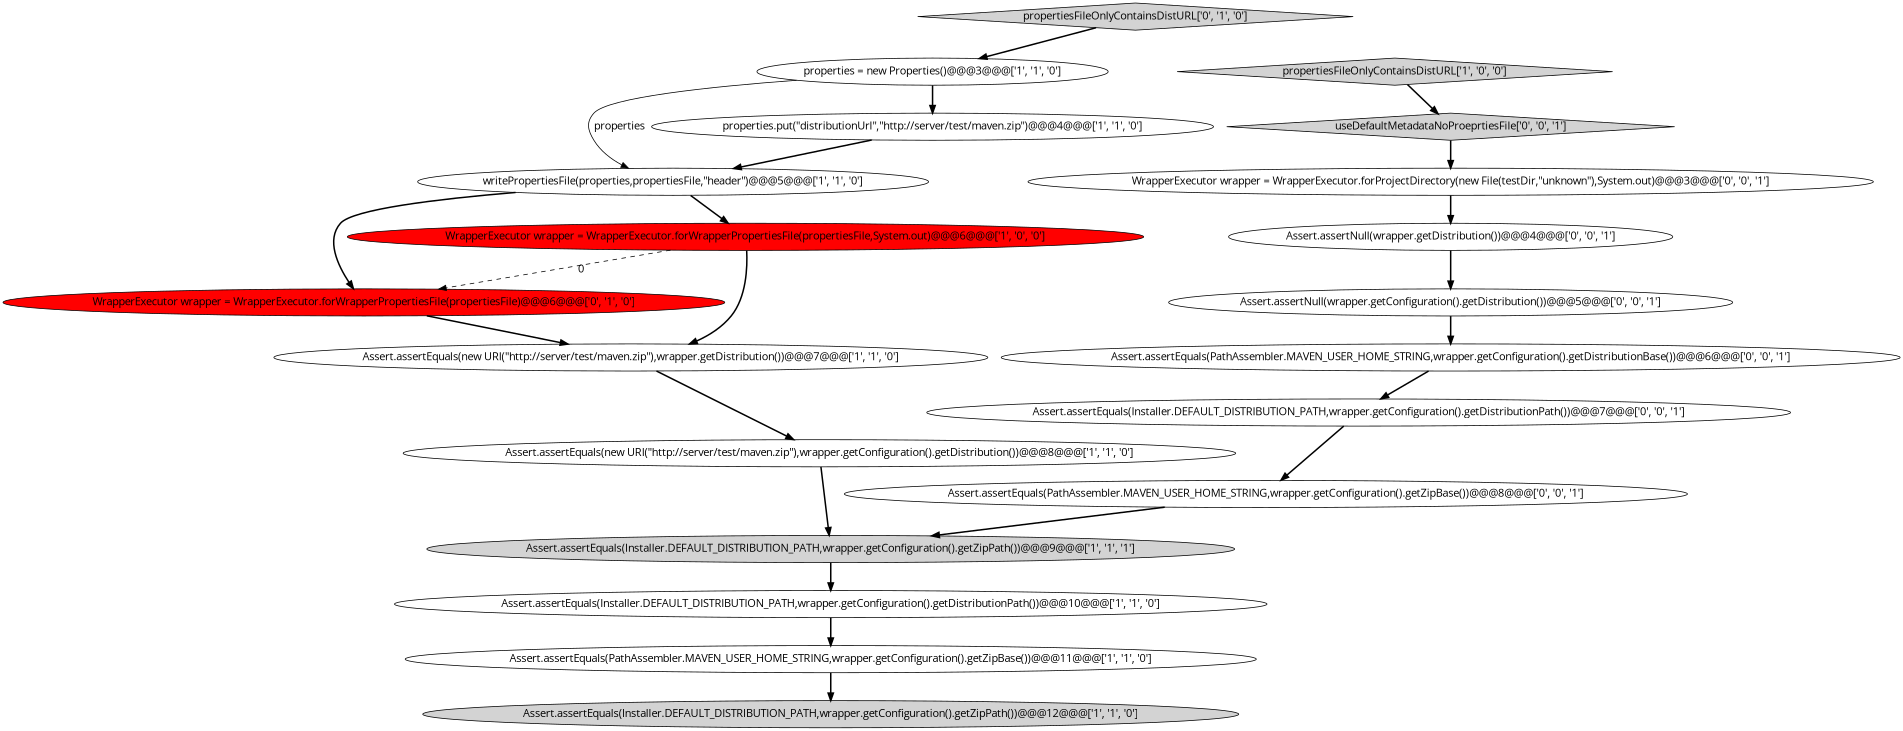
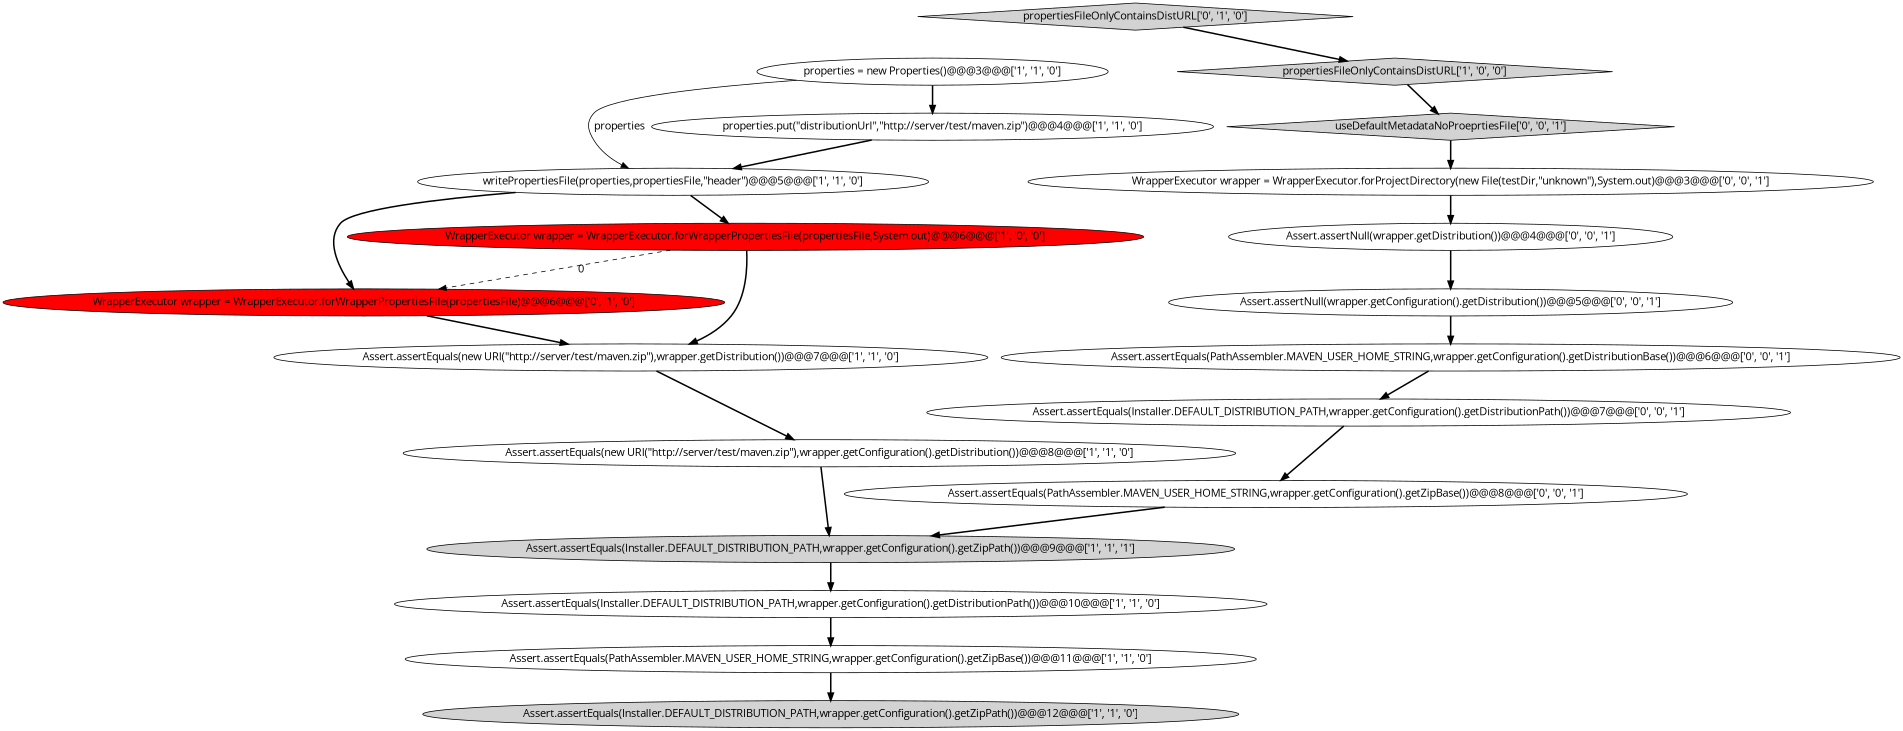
(1041, 42) -> (1261, 43)
